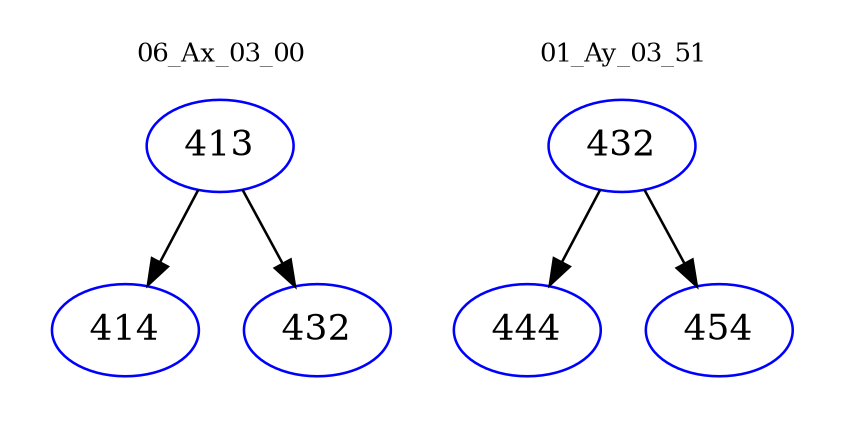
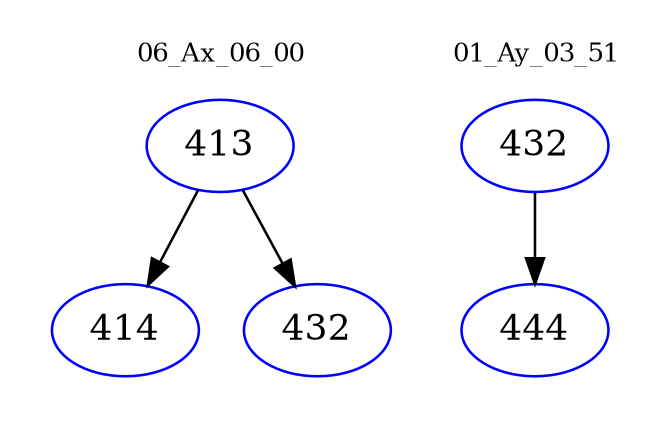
(221, 55) -> (221, 55)
(719, 330) -> none
